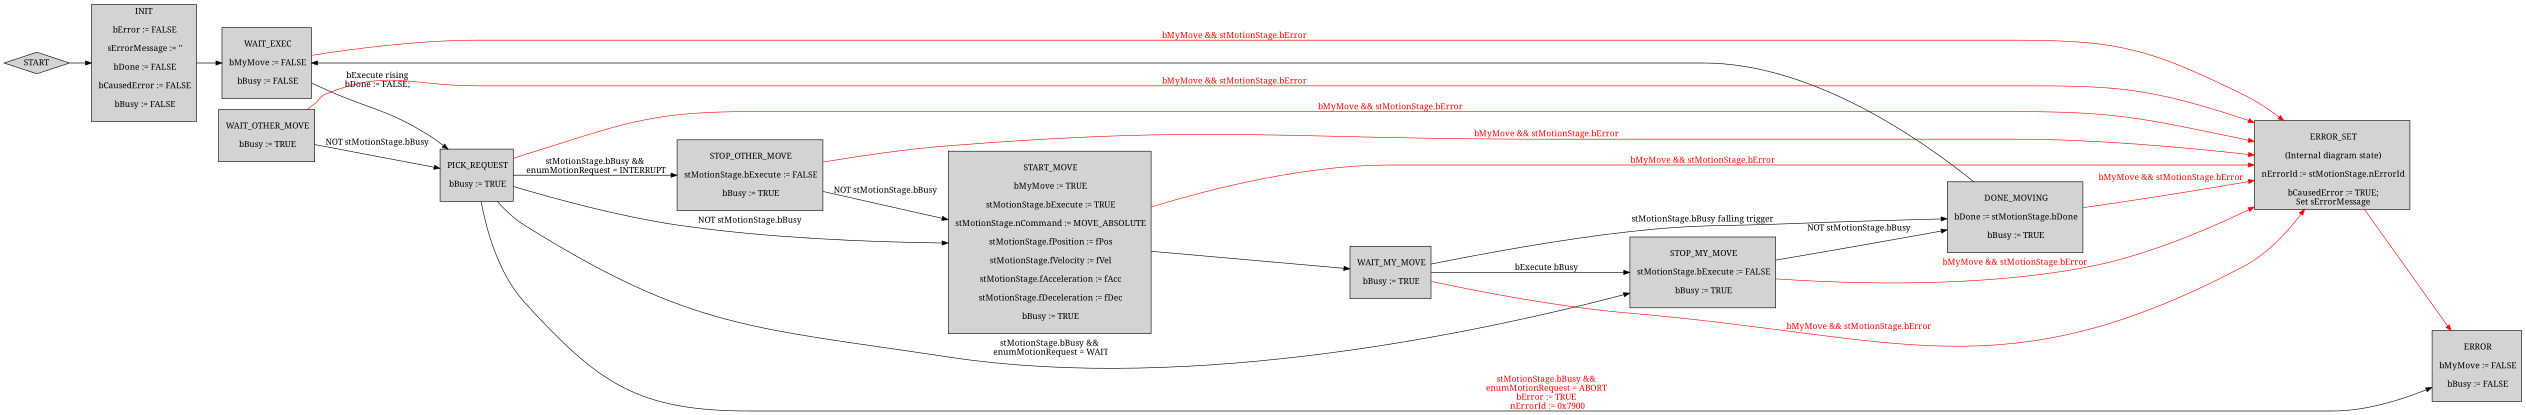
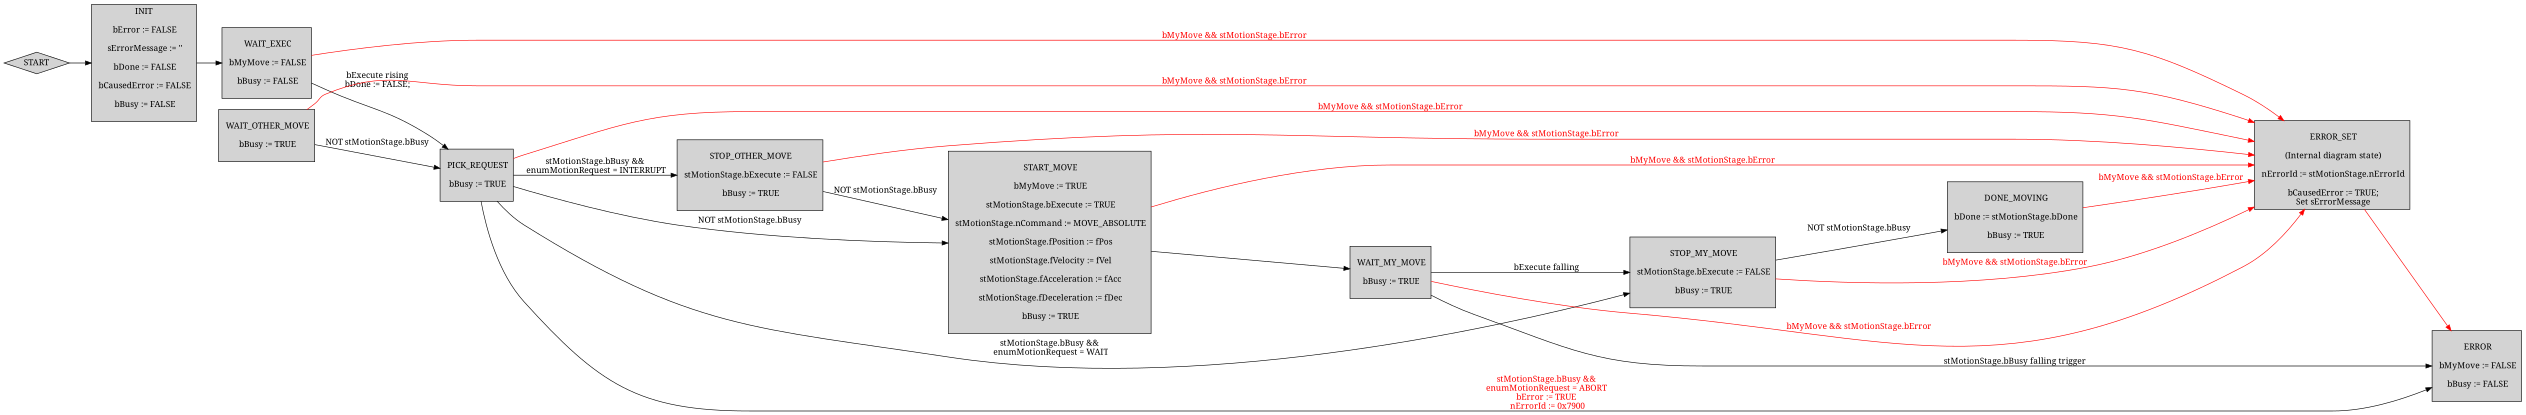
(1161, 63) -> none
(1685, 227) -> (1923, 366)
(1547, 268) -> (1547, 268)
